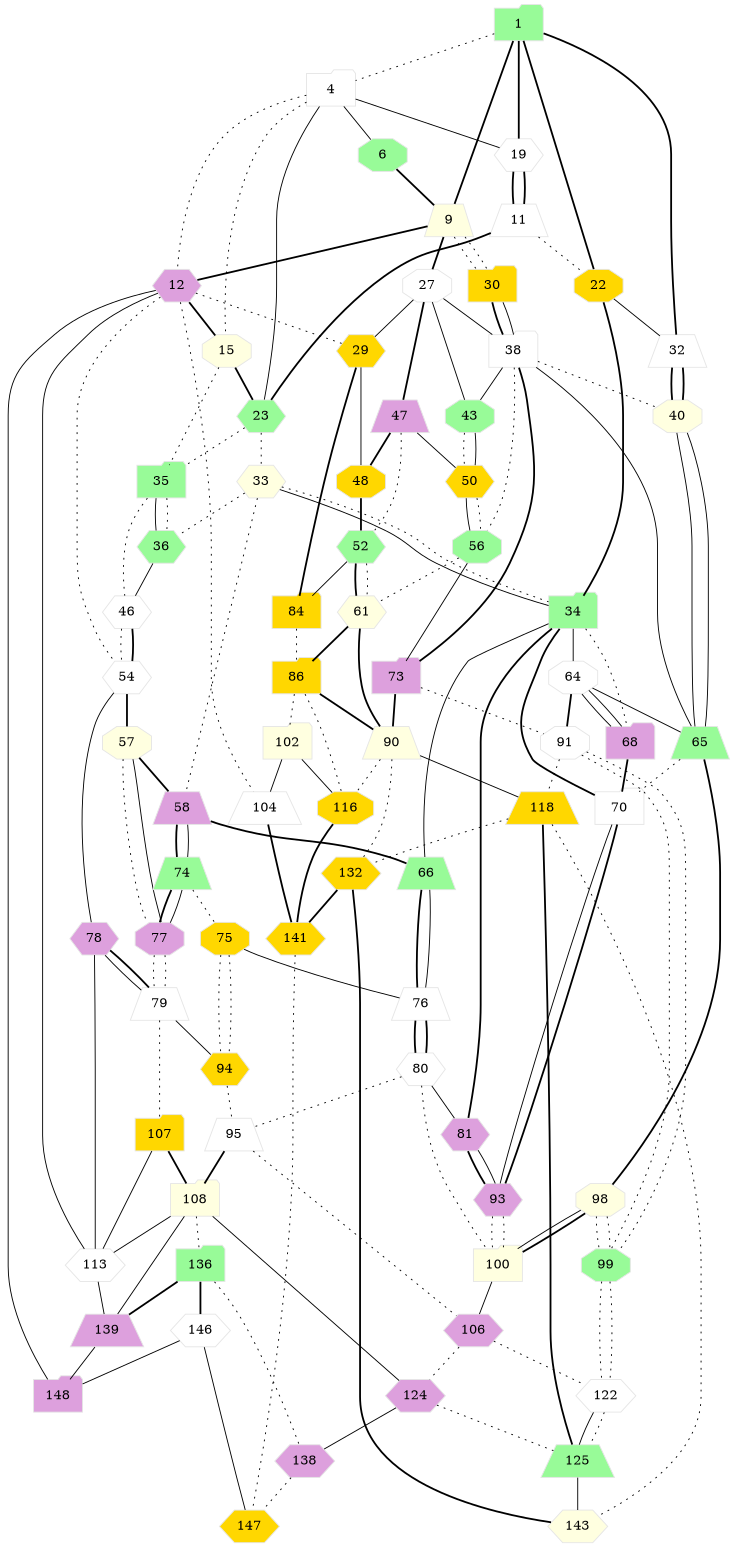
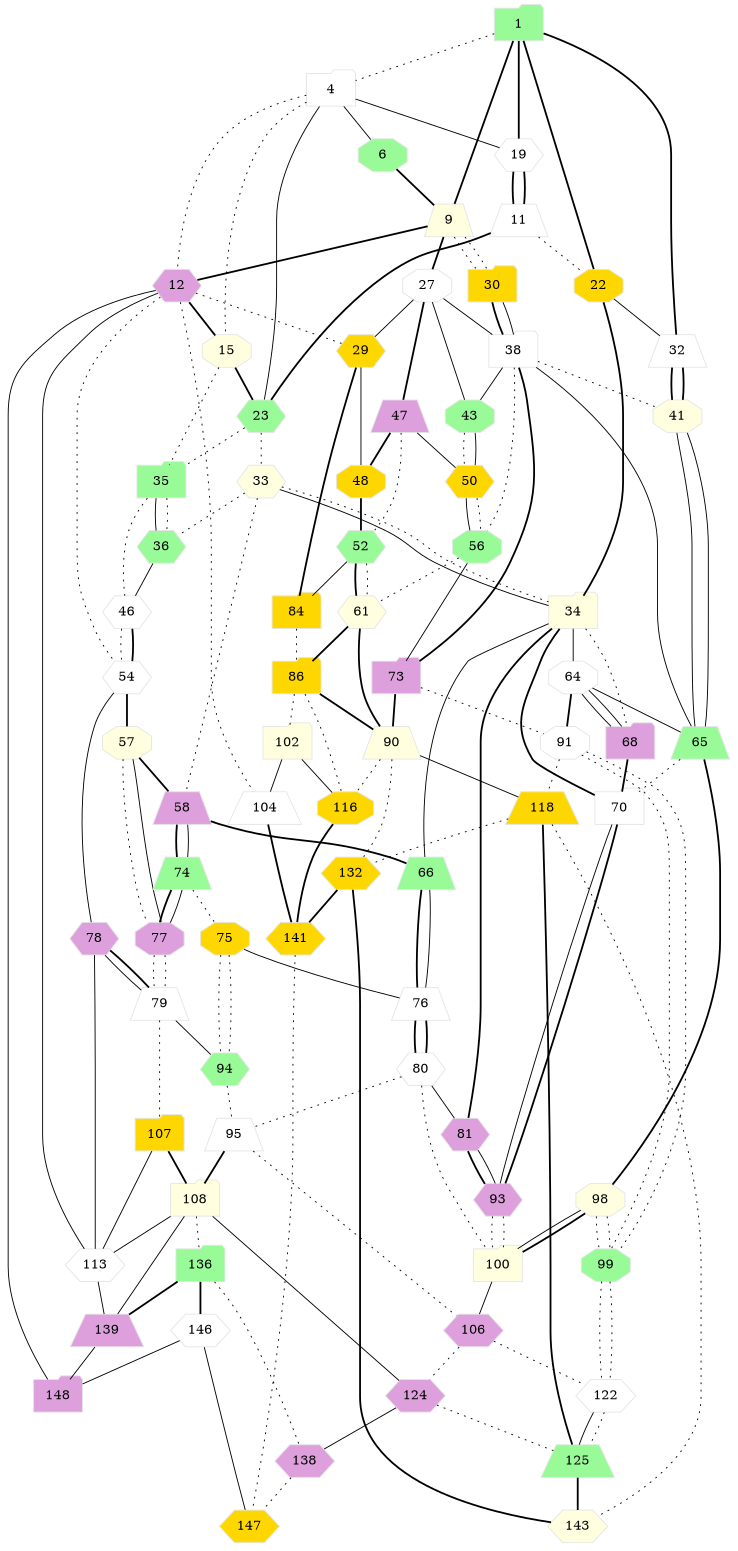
(677, 416) -> (677, 416)
(573, 612) -> (573, 612)
(225, 1069) -> (225, 1069)
(578, 1494) -> (578, 1494)
